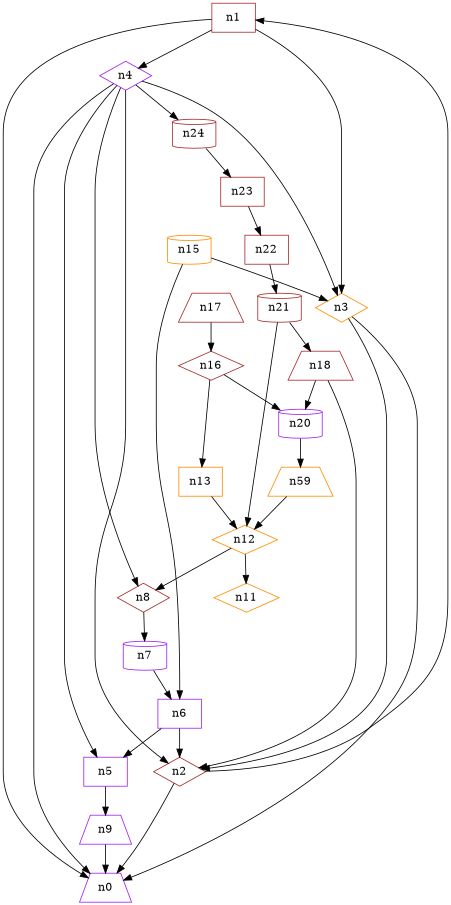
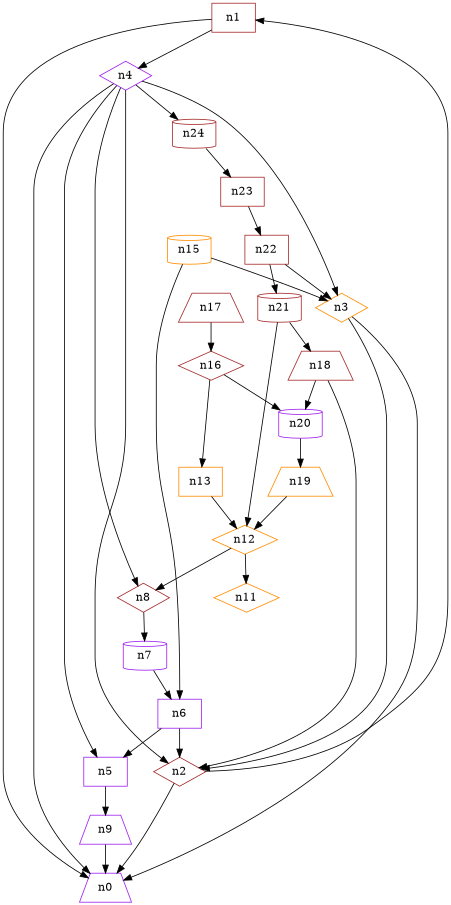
(342, 139) -> (305, 279)
(300, 482) -> (300, 482)
